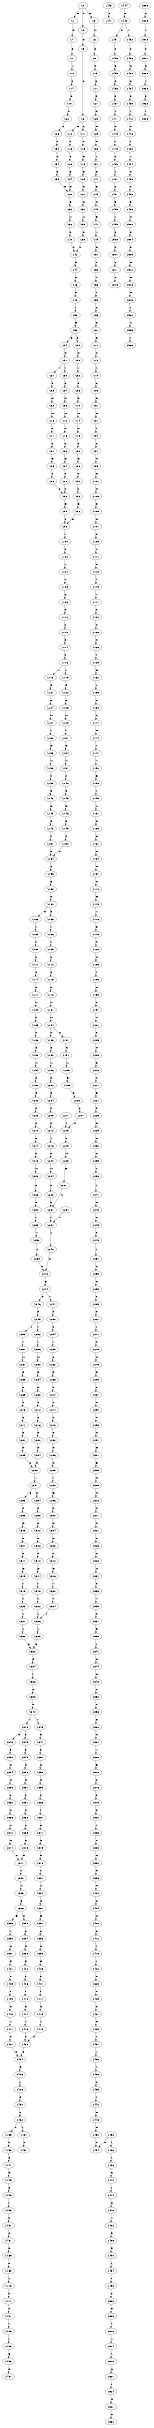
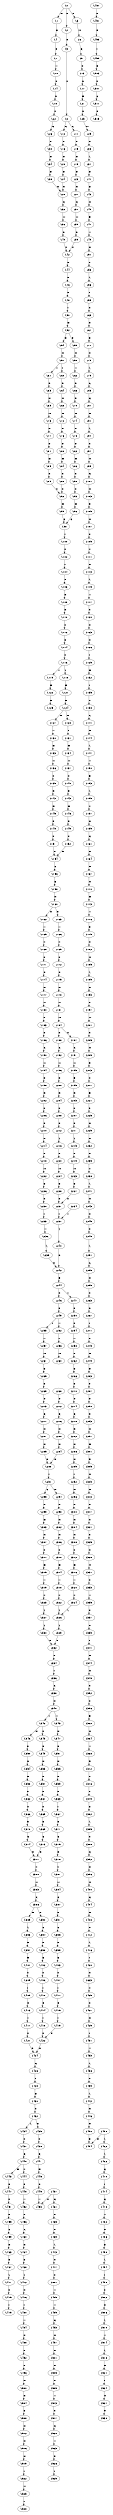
(120, 29) -> (9, 2198)
(115, 164) -> none
(66, 714) -> (67, 714)
(74, 1123) -> (74, 1122)
(38, 1380) -> none
(10, 1984) -> (27, 1980)
none -> (24, 2161)
(9, 2217) -> (47, 2199)
(9, 2316) -> (54, 2282)
none -> (54, 2358)
